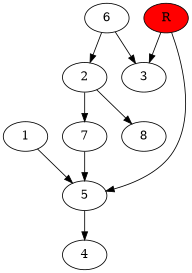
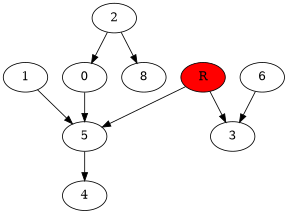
(97, 44) -> none
(85, 136) -> (85, 77)
